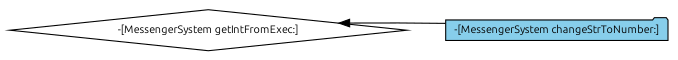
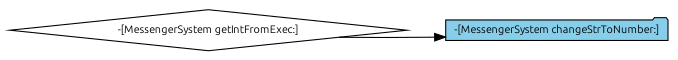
(398, 23) -> (387, 37)
